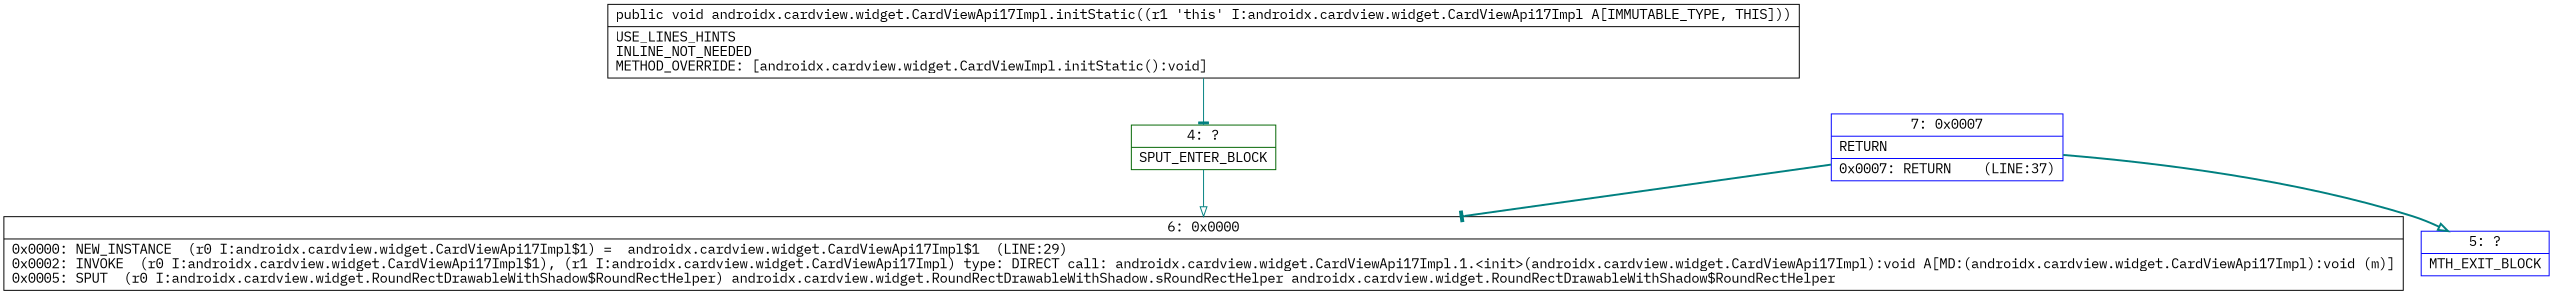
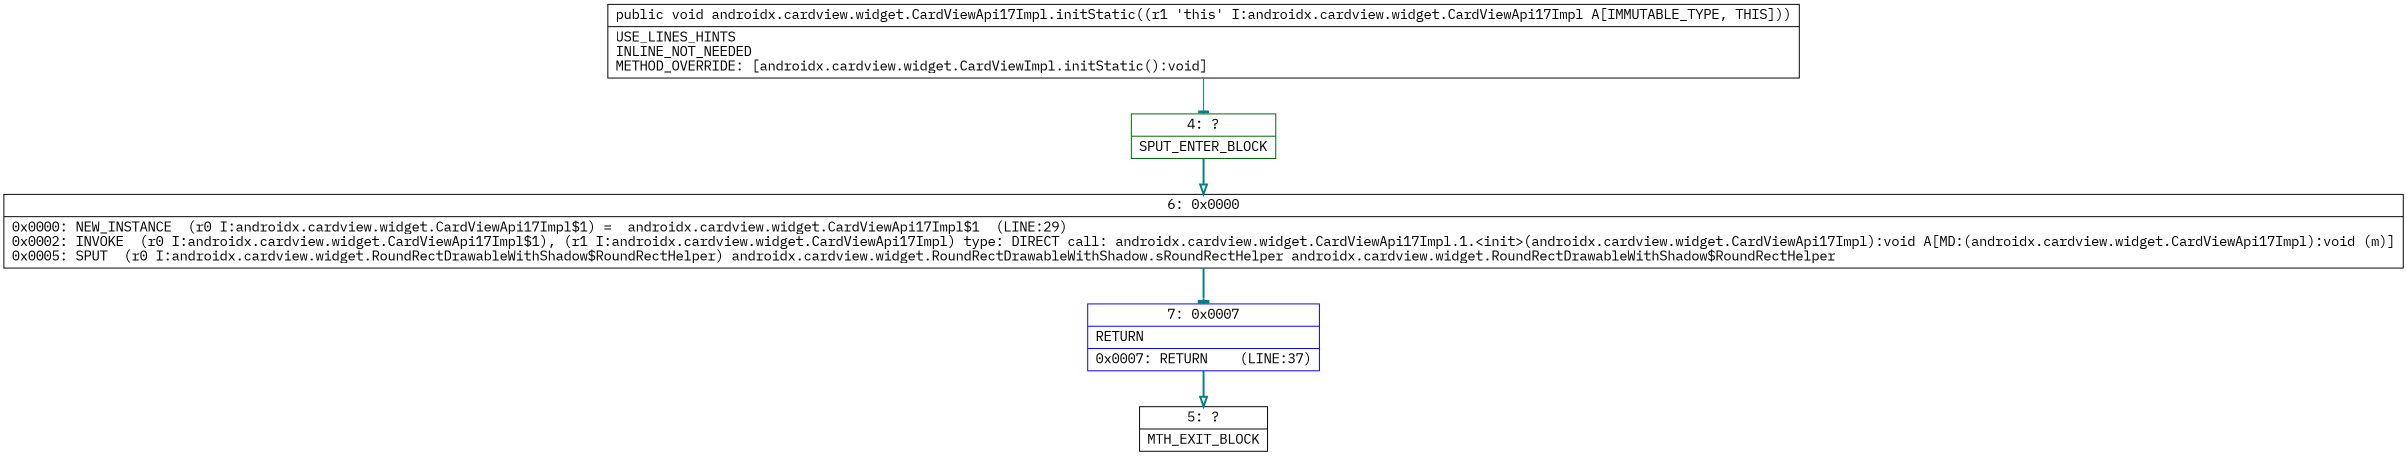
(1204, 188) -> (1204, 171)
(1648, 190) -> (1204, 284)
(2485, 254) -> (1204, 429)
